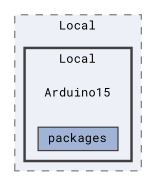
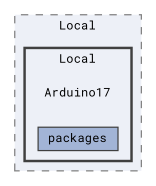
(78, 93) -> (78, 93)
